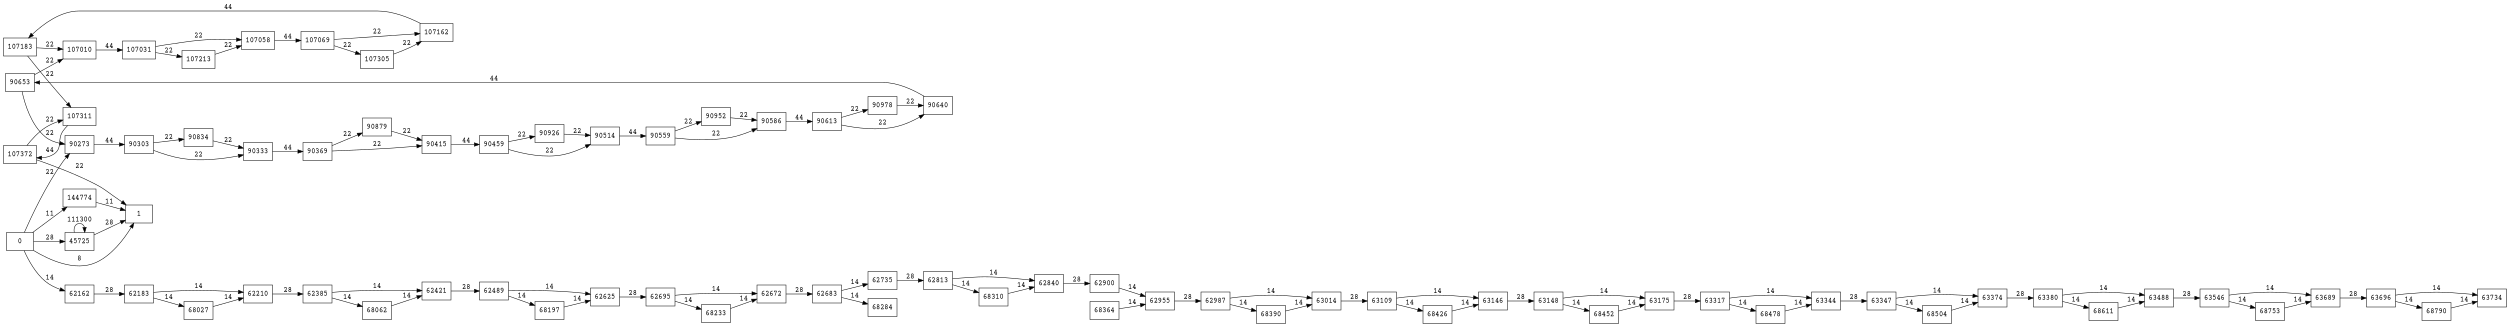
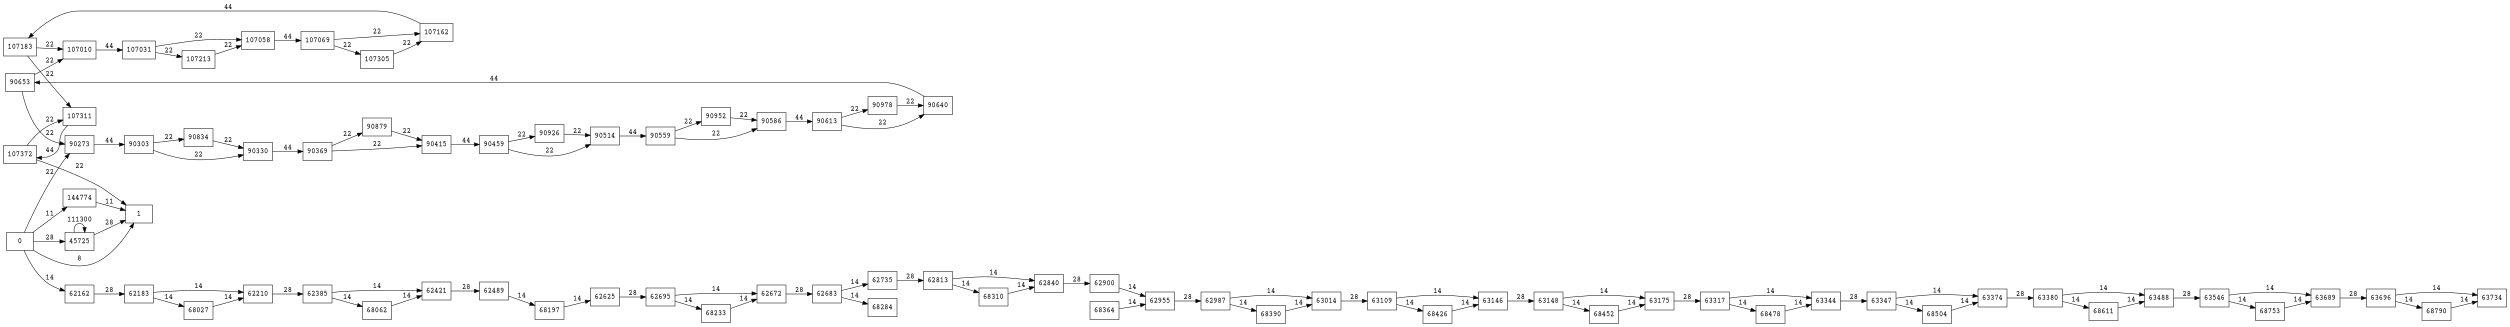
(258, 152) -> (258, 152)
(547, 291) -> none
